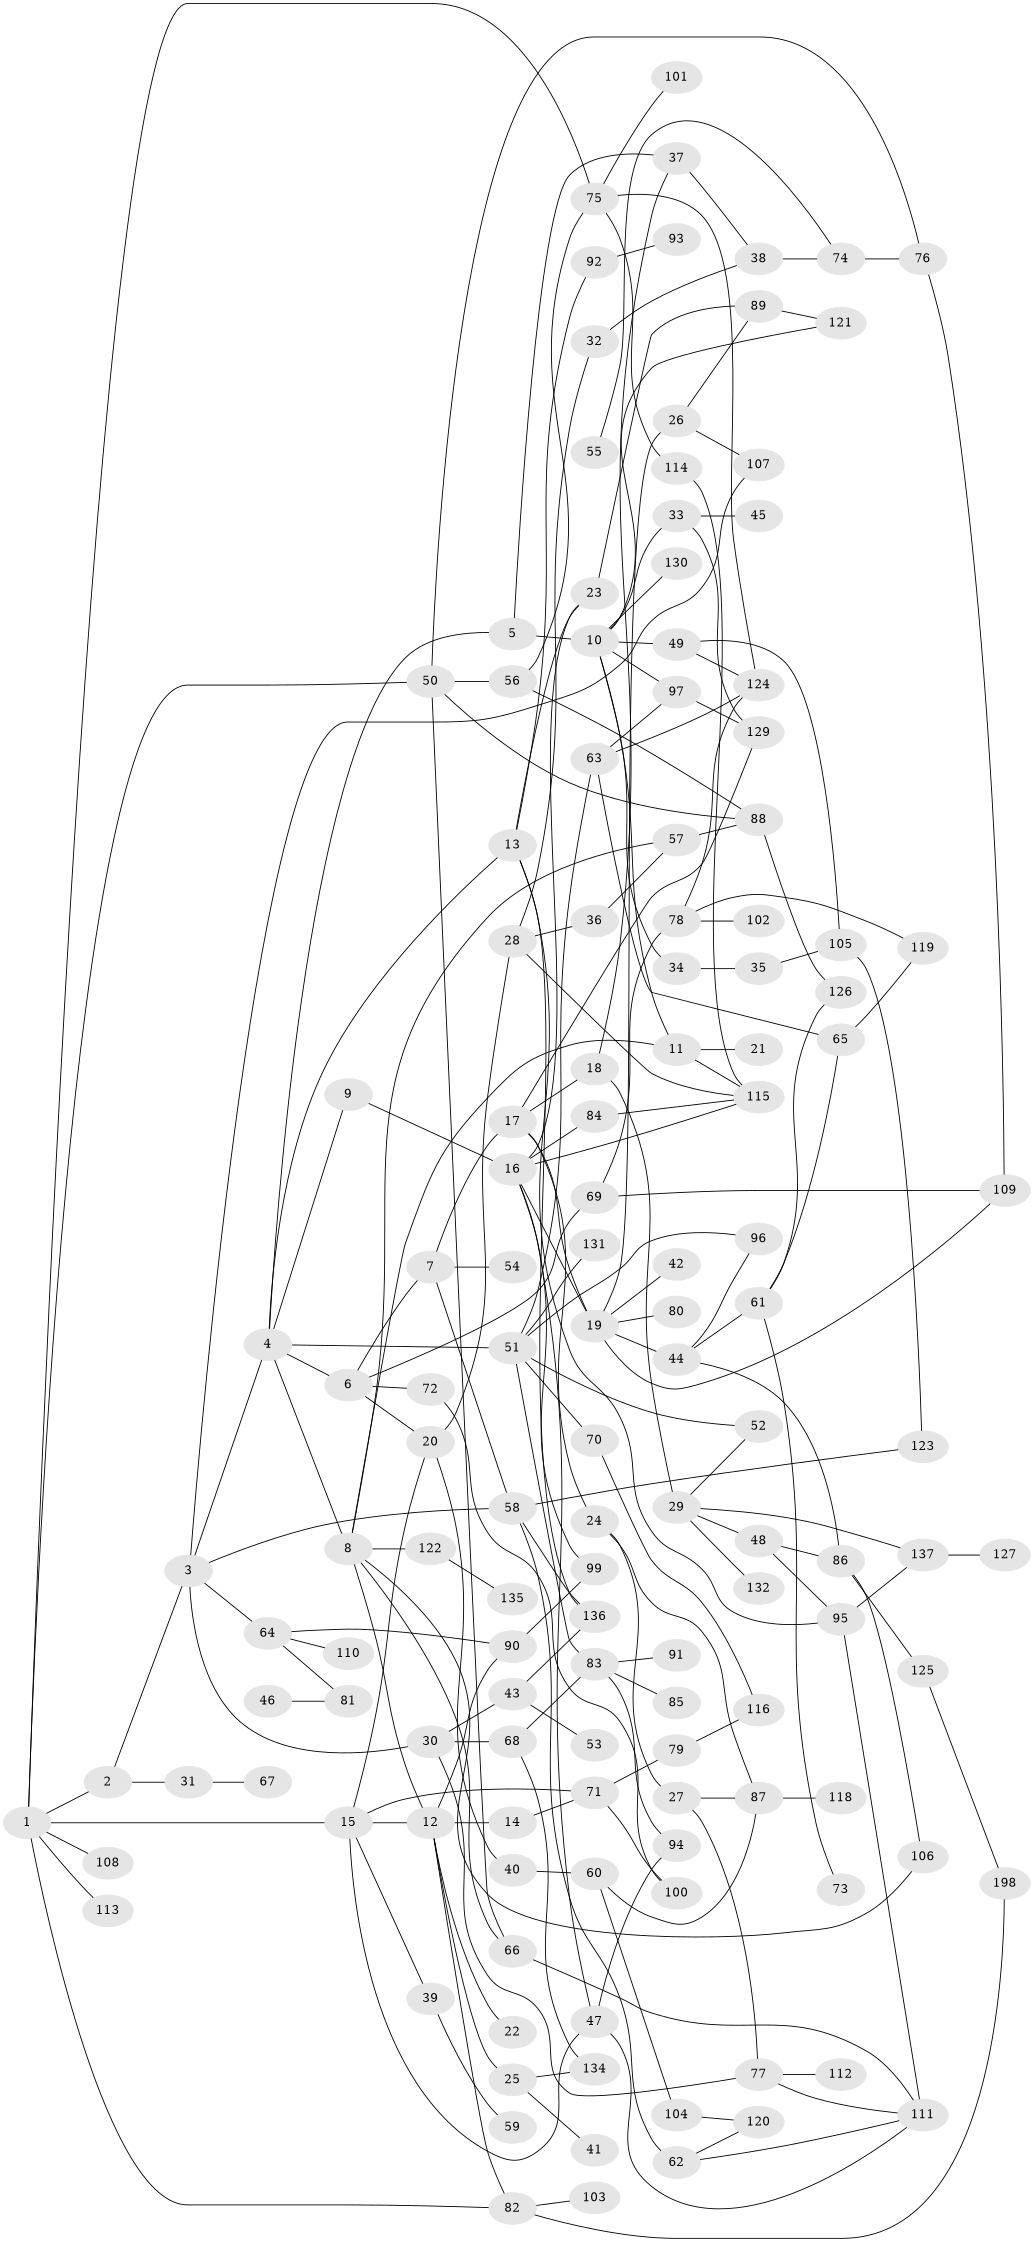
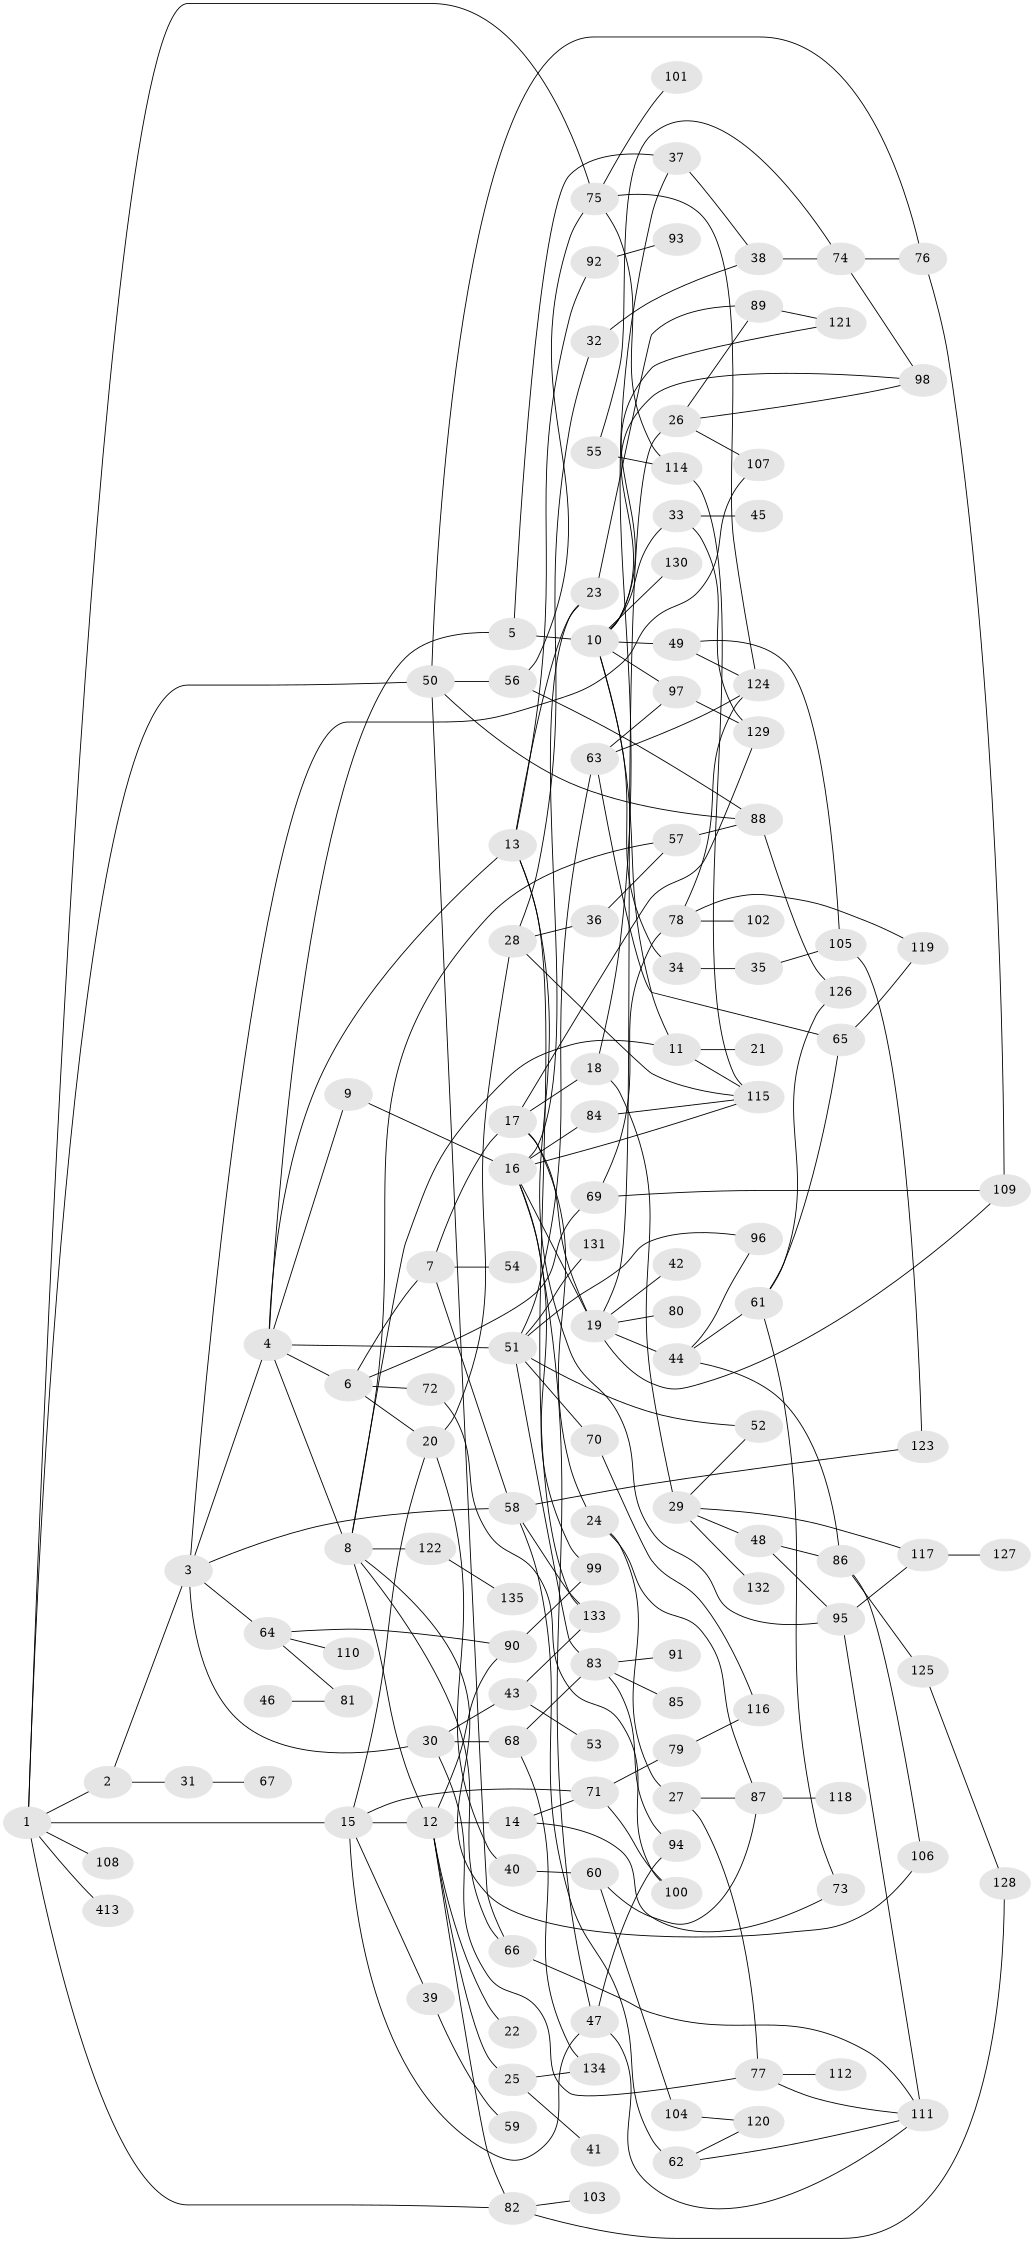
none -> (923, 380)
none -> (635, 460)
(923, 1555) -> (923, 1555)
(595, 1617) -> (595, 1617)
(1005, 1884) -> (1005, 1884)
(108, 1911) -> (108, 1911)
none -> (690, 1930)
